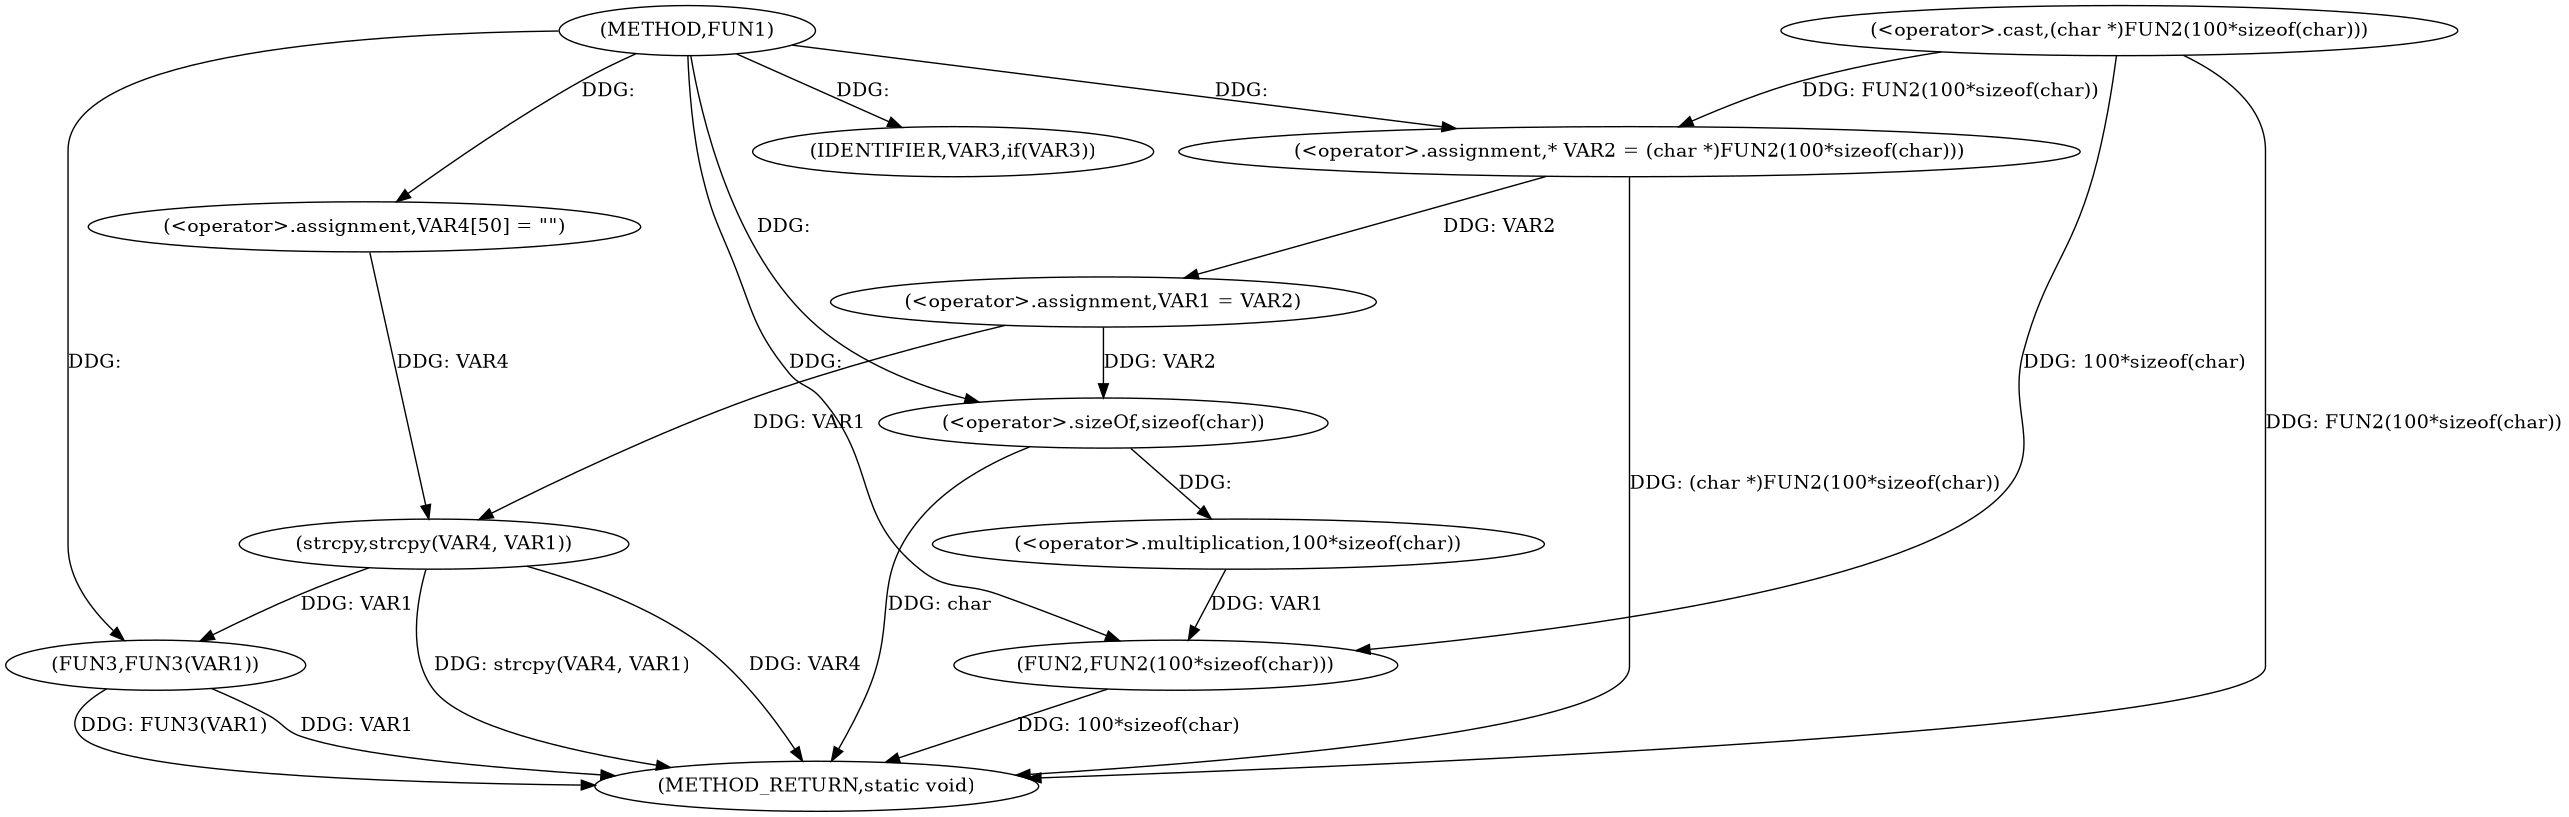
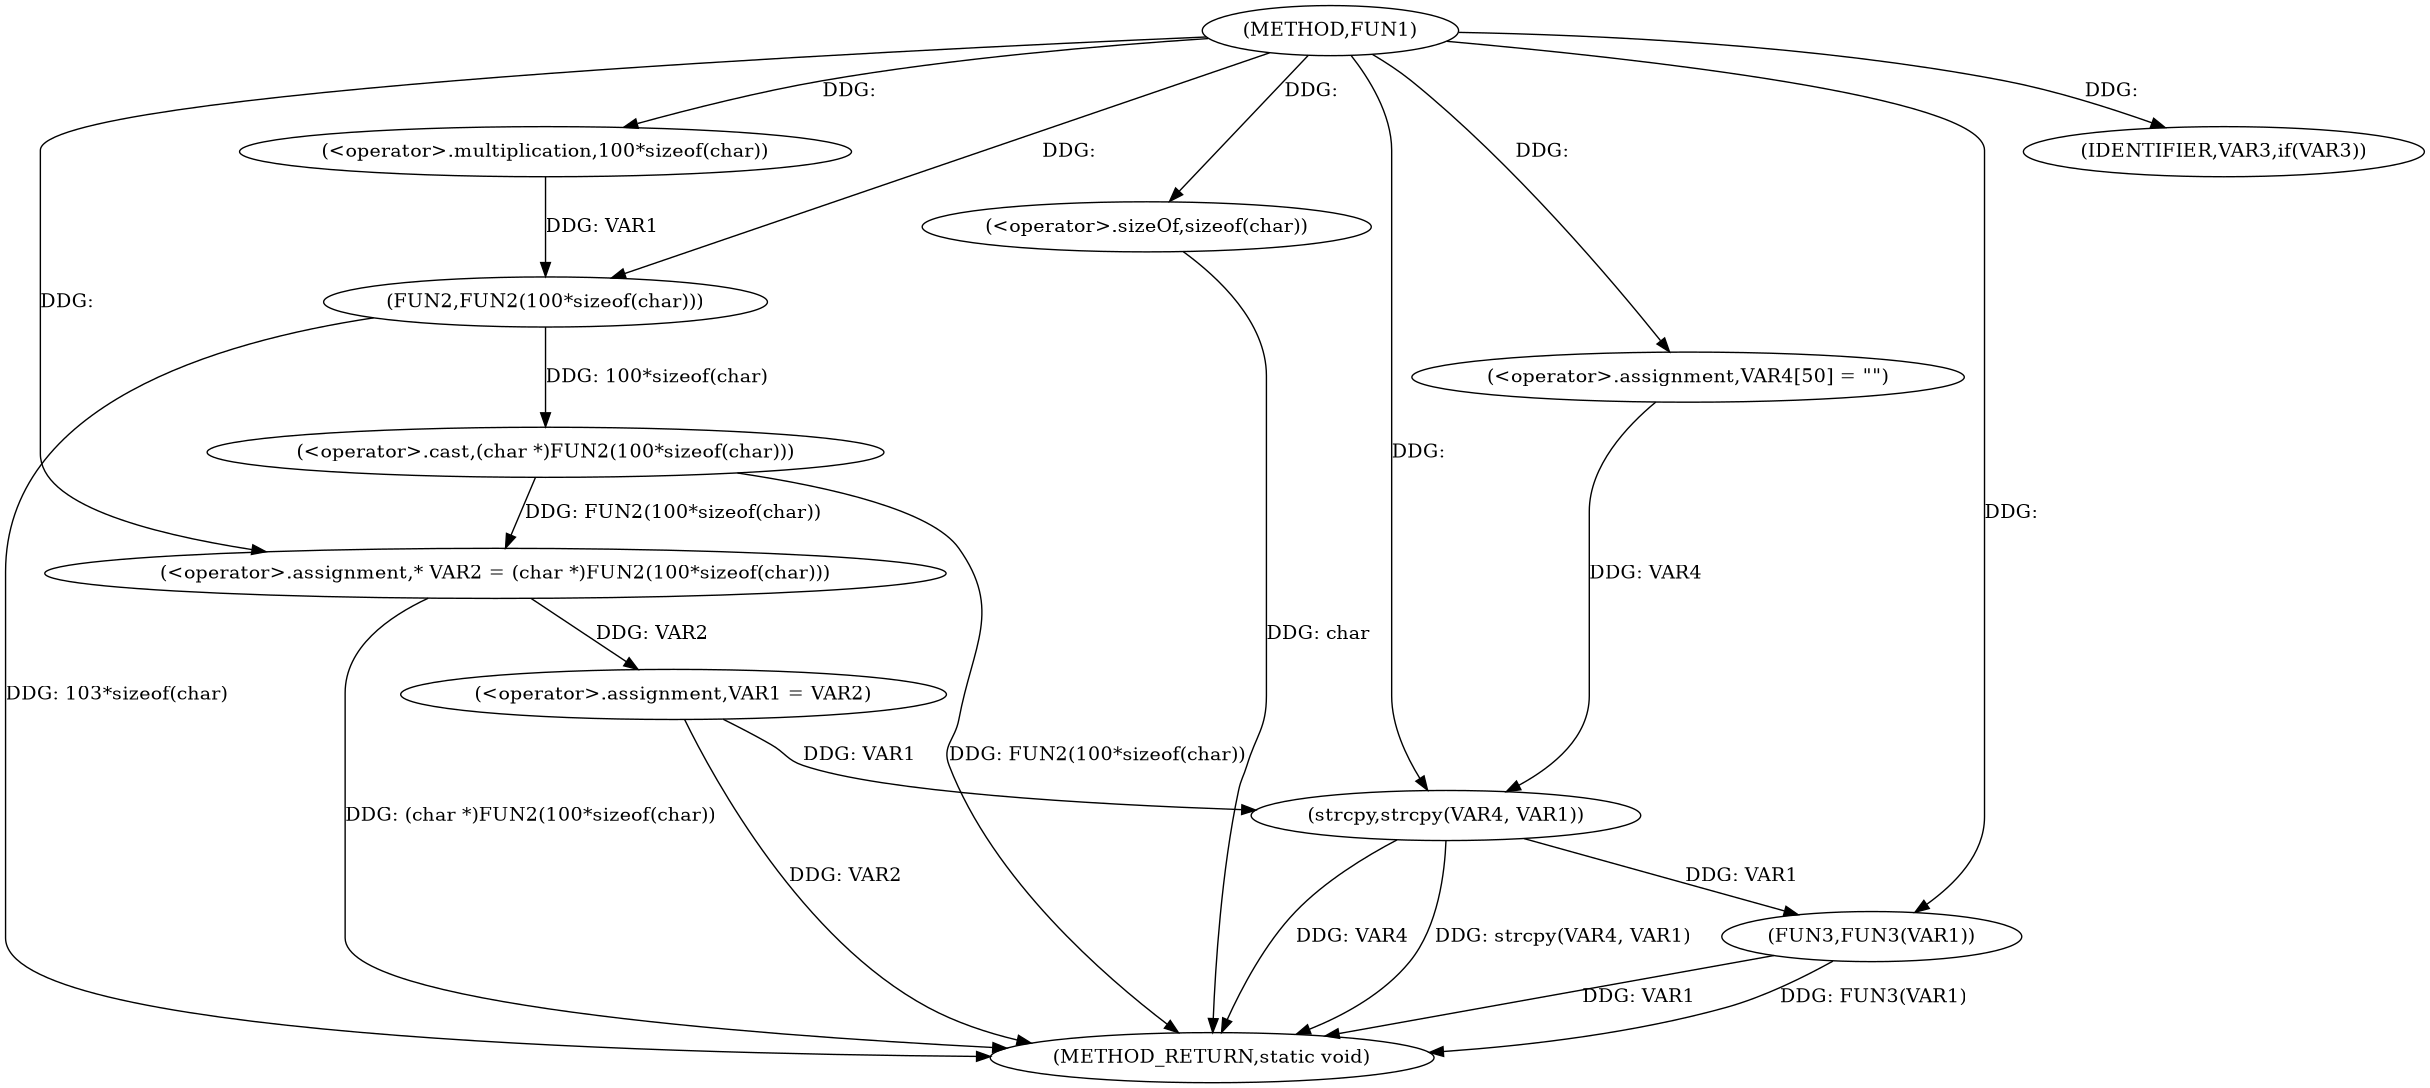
(1103, 356) -> (817, 917)
none -> (1392, 415)
(1165, 479) -> (921, 66)
(1918, 544) -> (546, 370)
(1128, 726) -> (117, 694)
